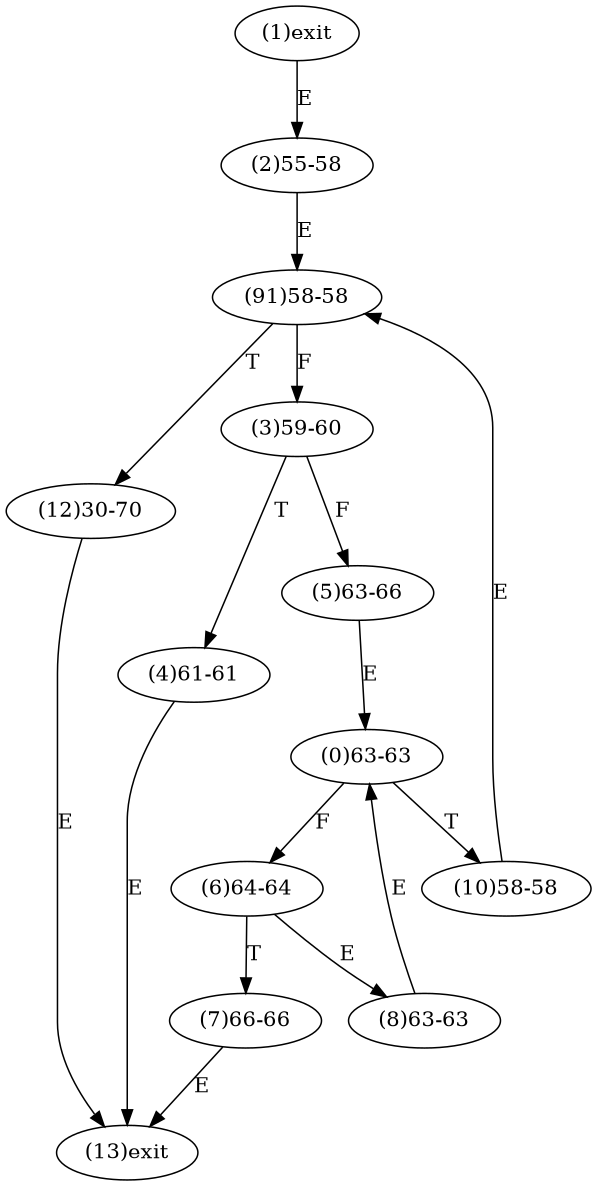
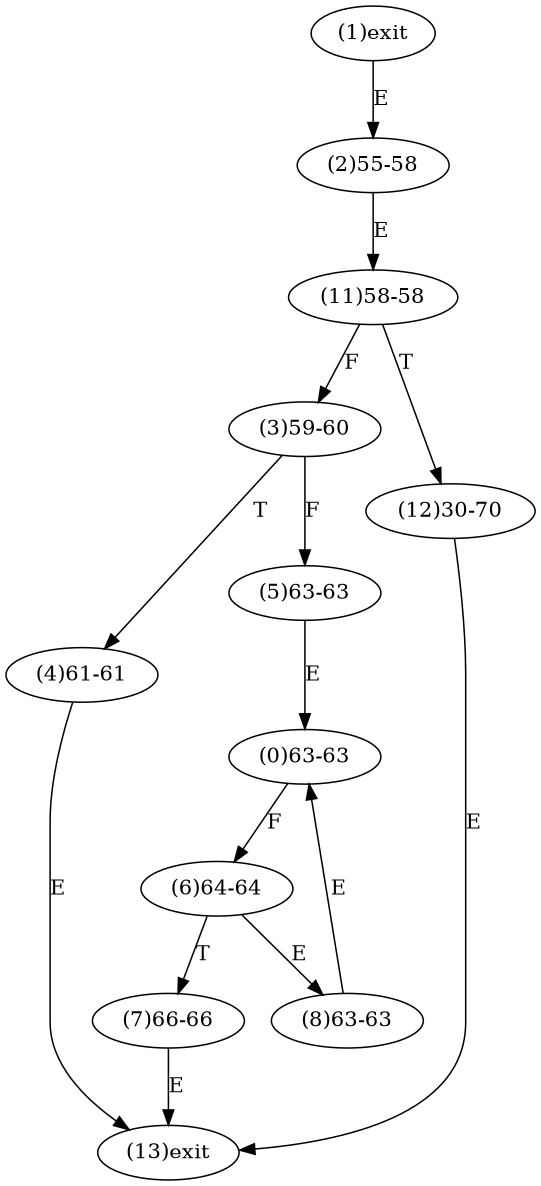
(297, 297) -> (373, 297)
(358, 593) -> (305, 593)
(506, 889) -> none
